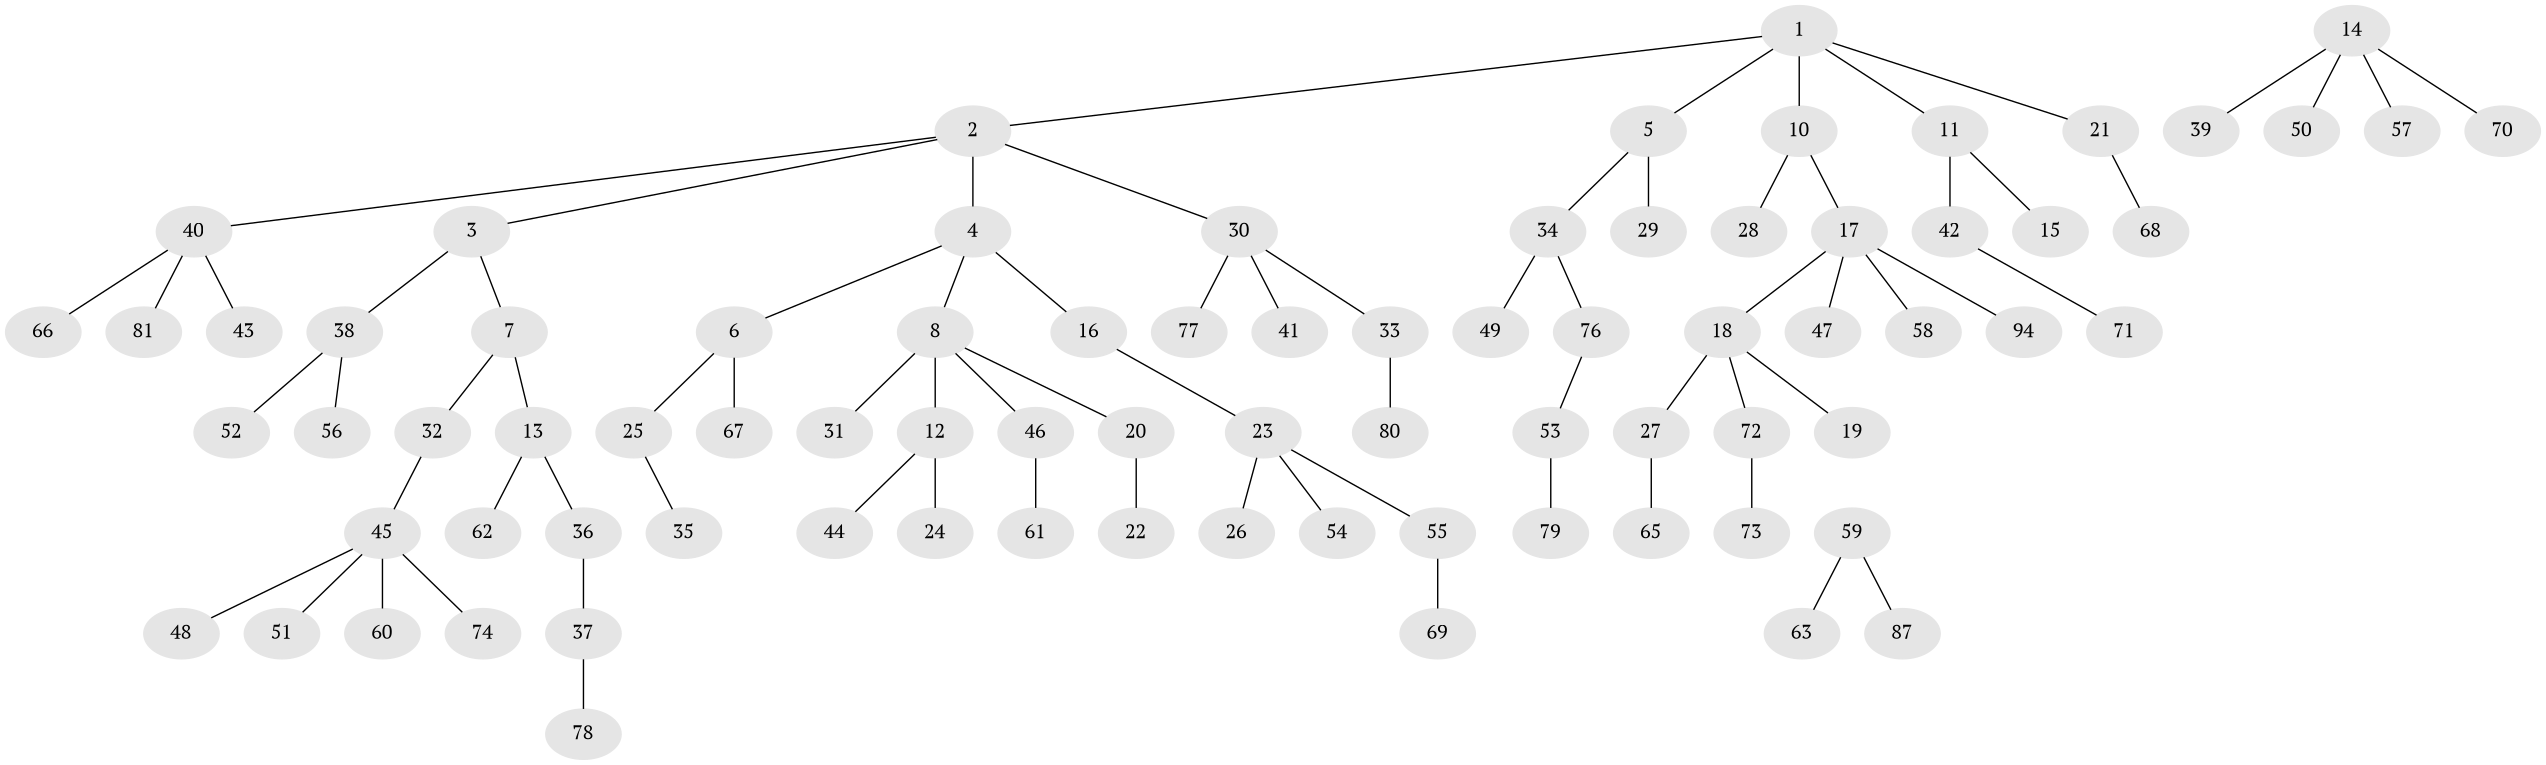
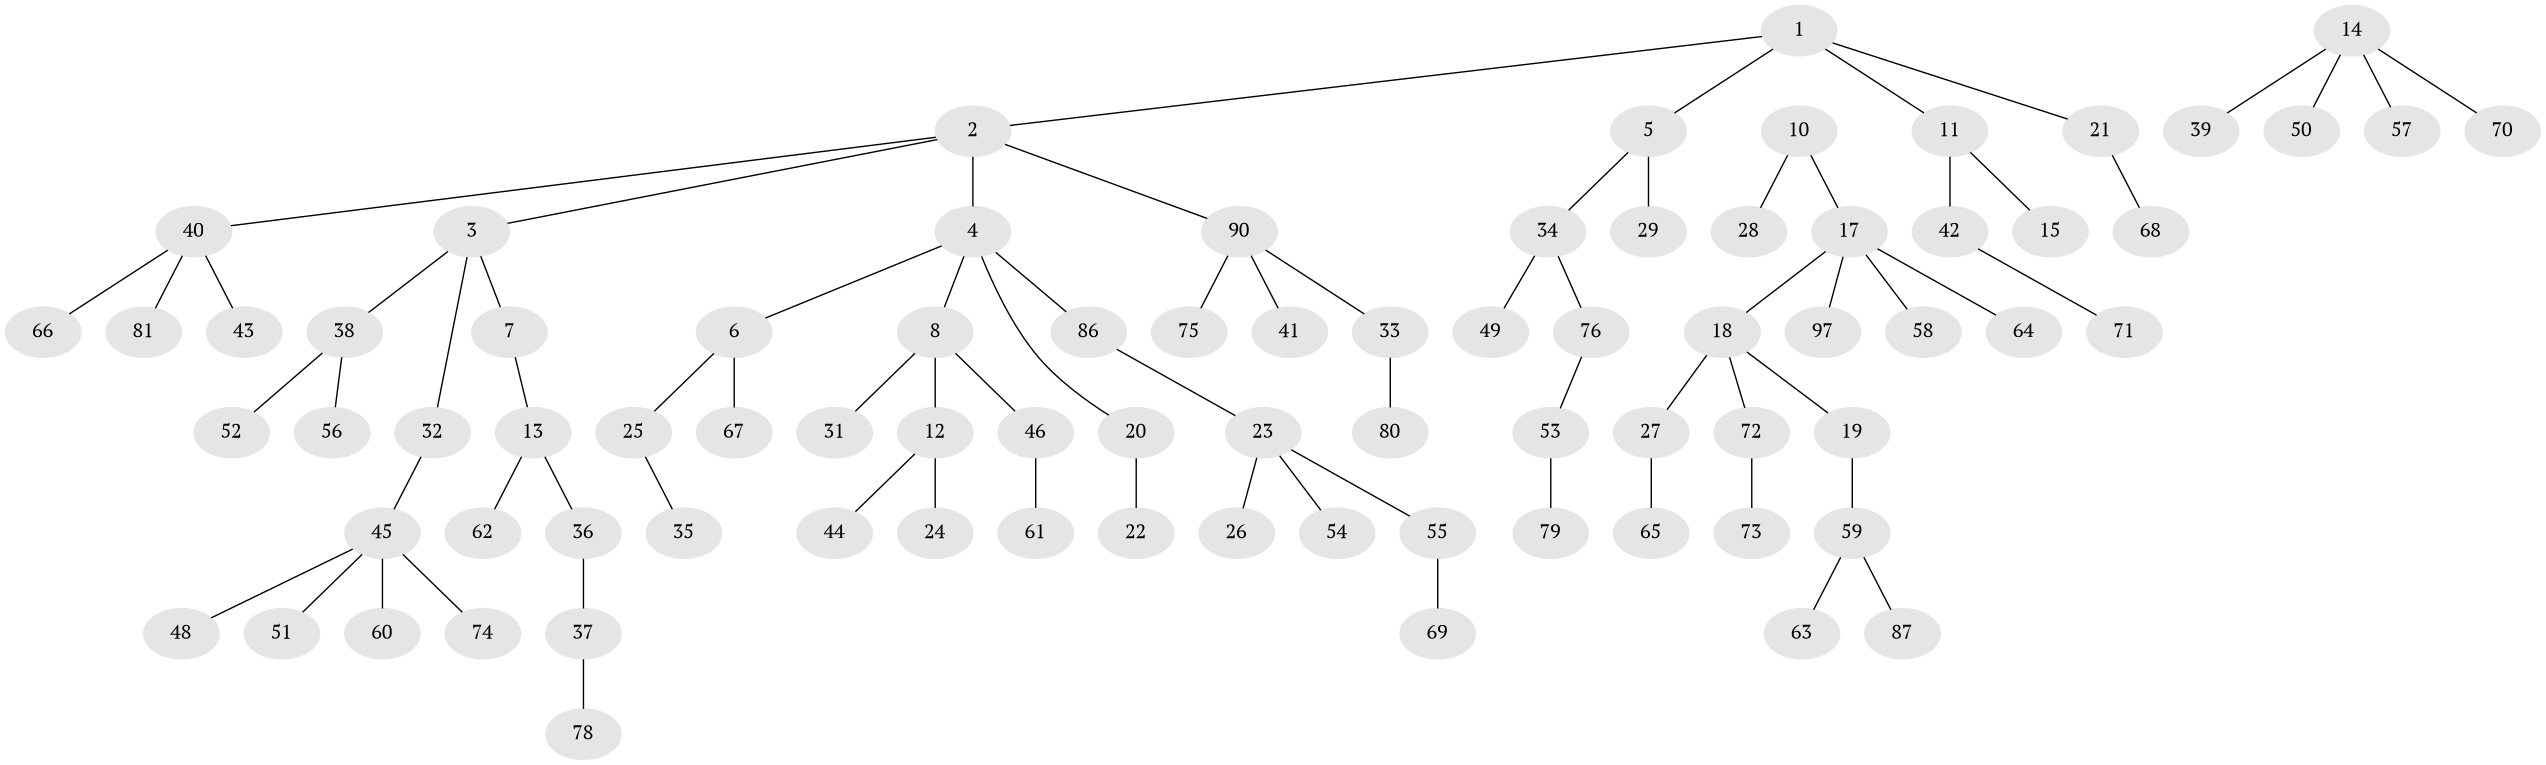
(1799, 81) -> none
(1240, 232) -> (1240, 232)
(1089, 332) -> (1089, 332)
(1189, 332) -> (1189, 332)
(1823, 332) -> (1823, 332)
(2024, 332) -> (2024, 332)
(471, 382) -> (452, 332)
(1036, 382) -> (1031, 348)
none -> (1852, 483)
